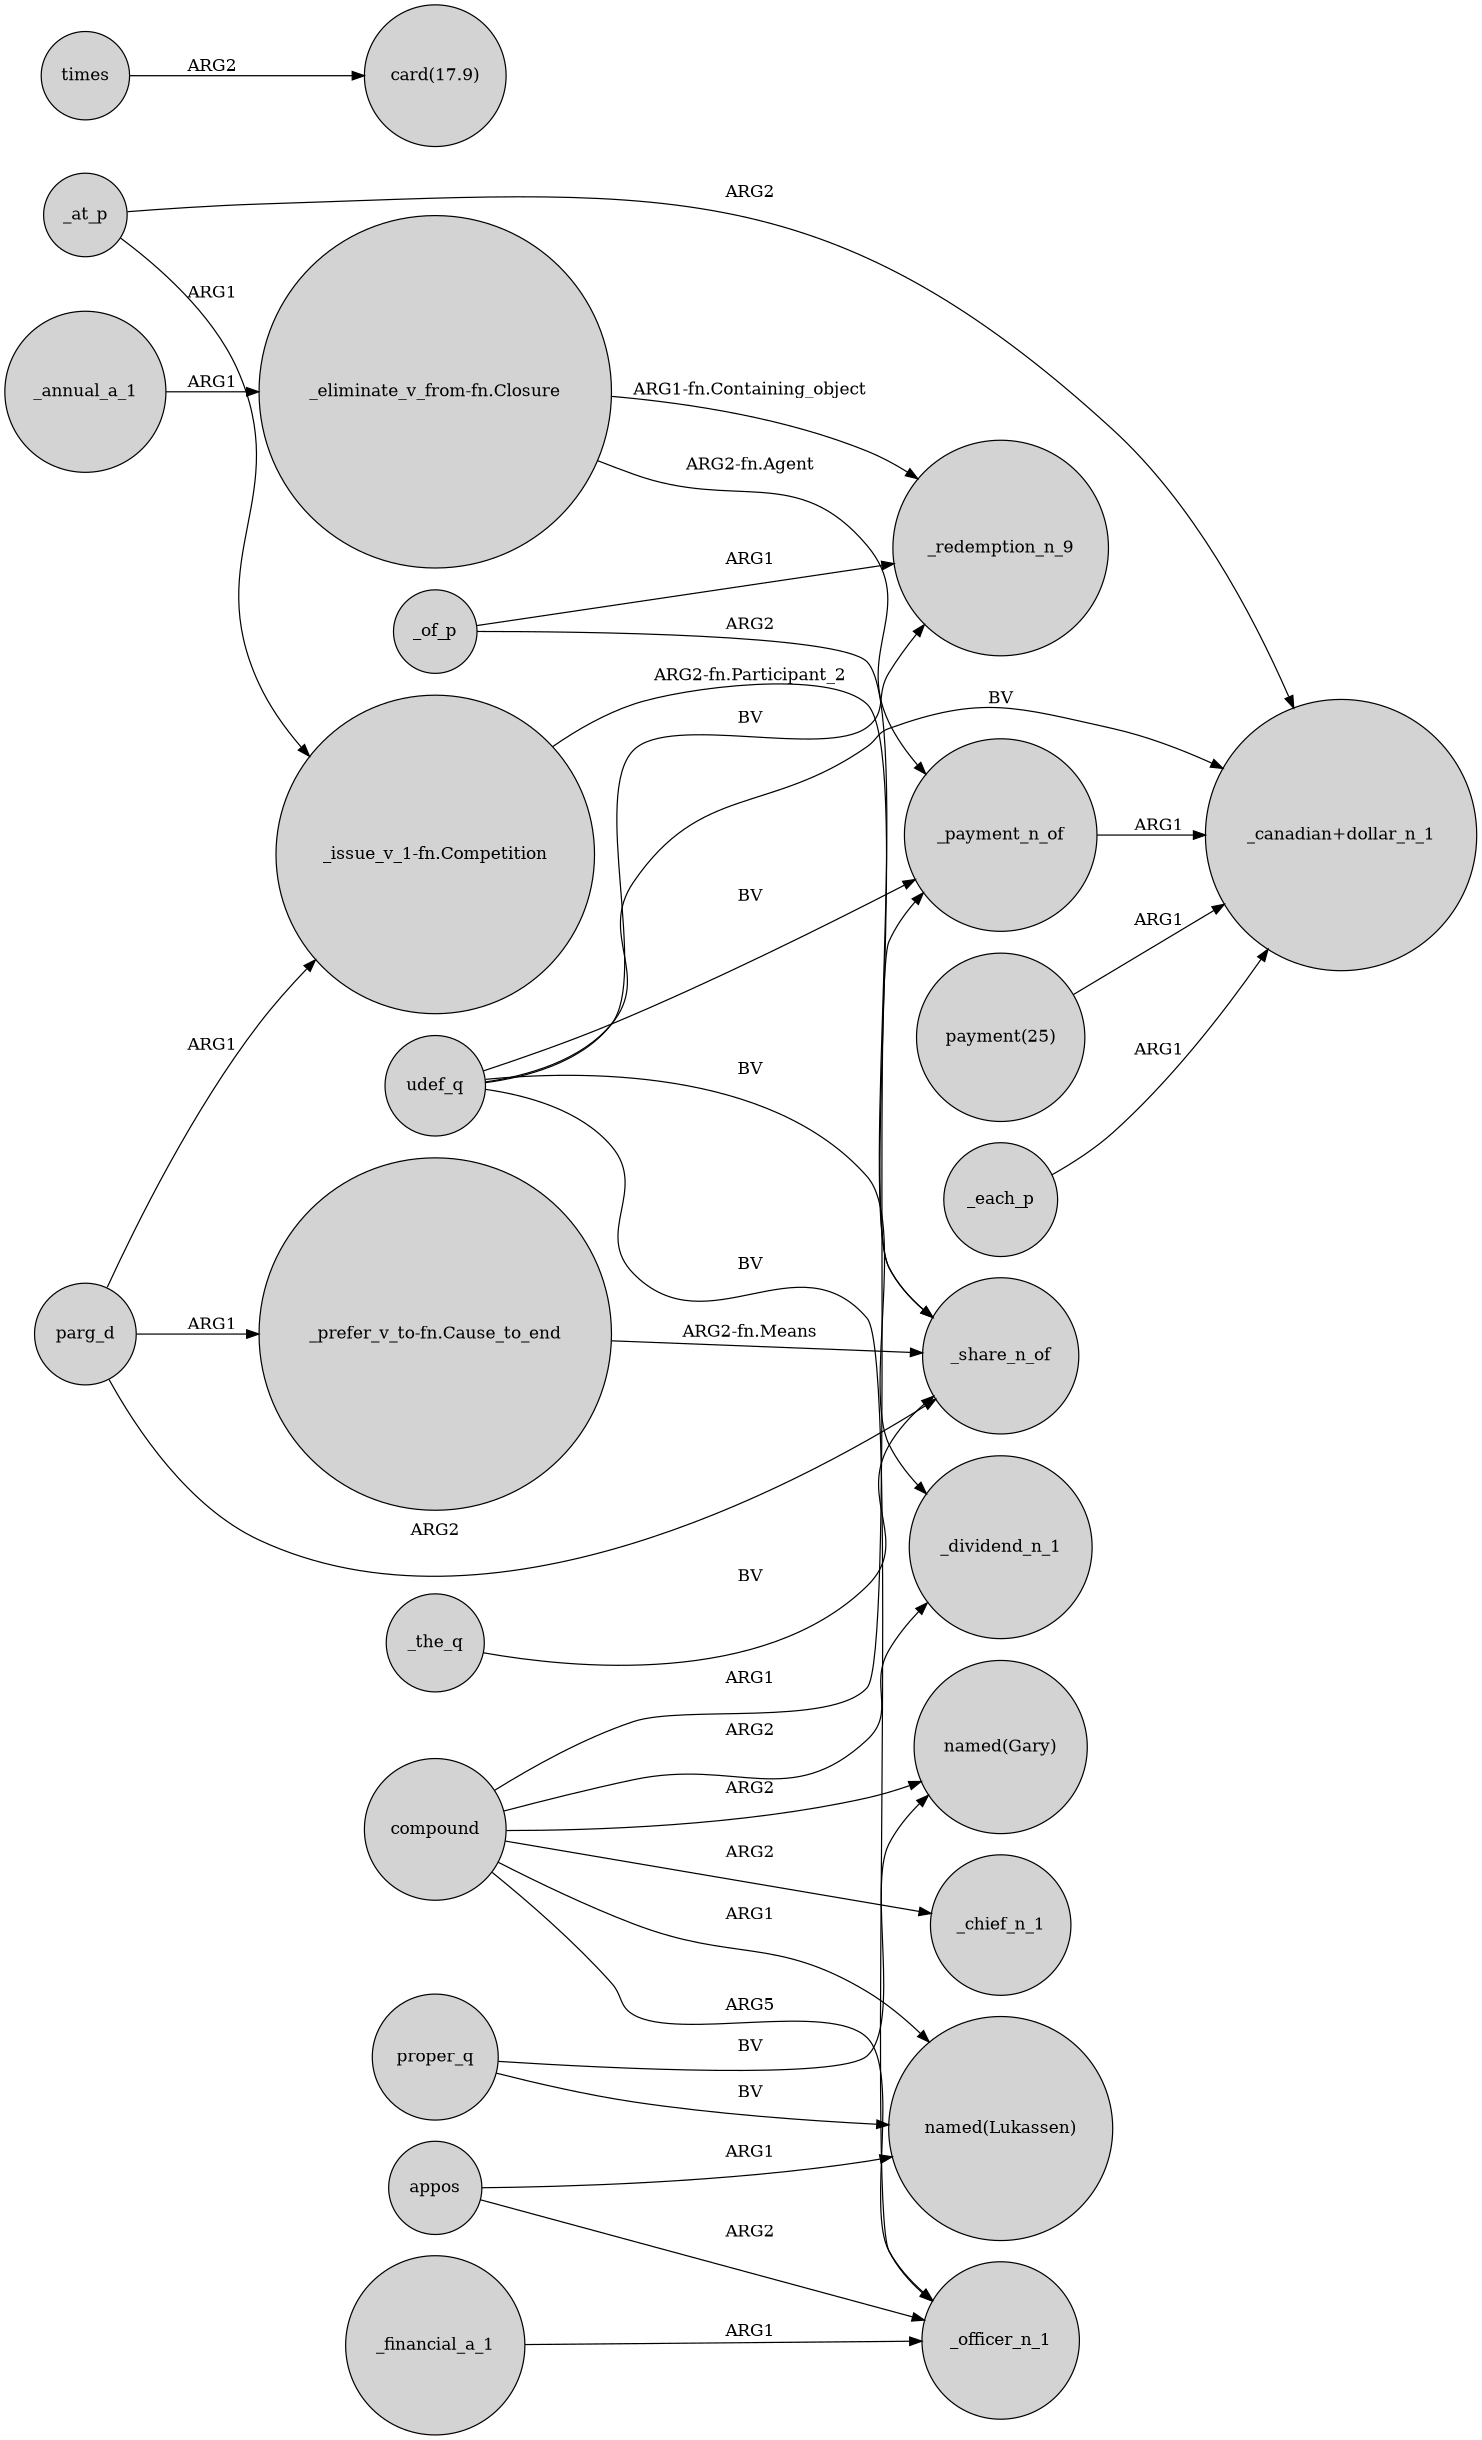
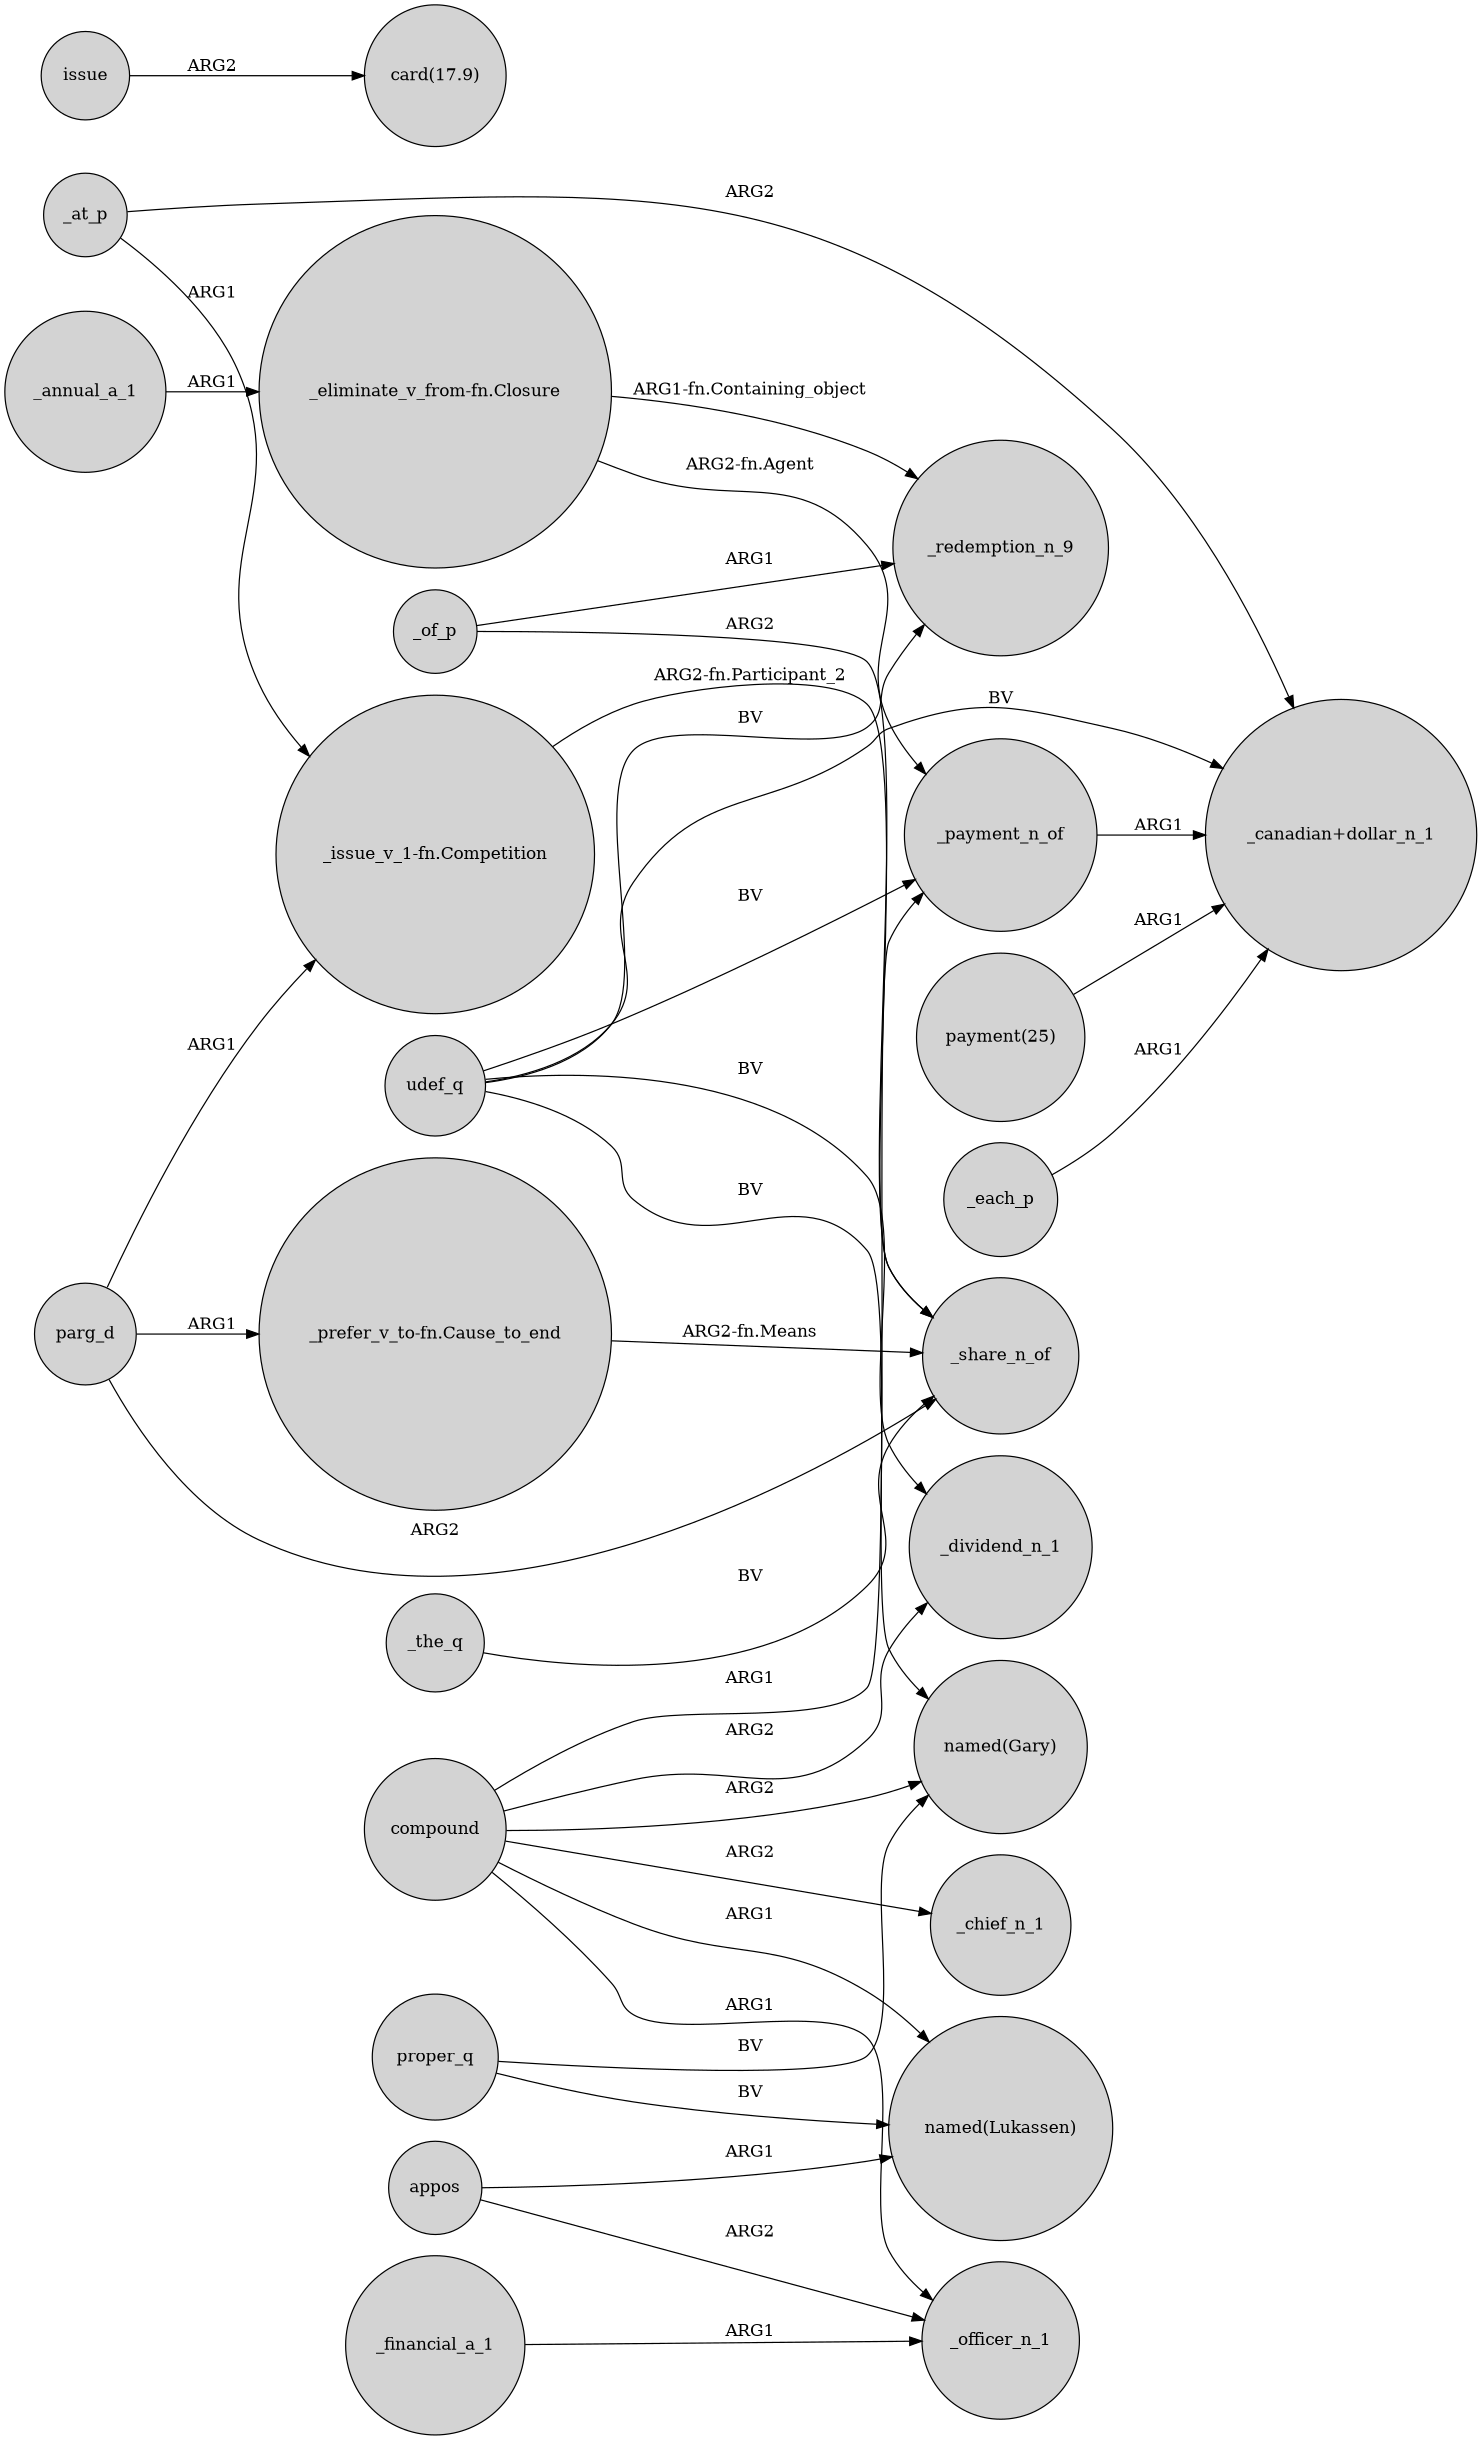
(85, 76) -> (85, 76)
(882, 1737) -> (868, 1252)
(750, 2006) -> (750, 2006)
